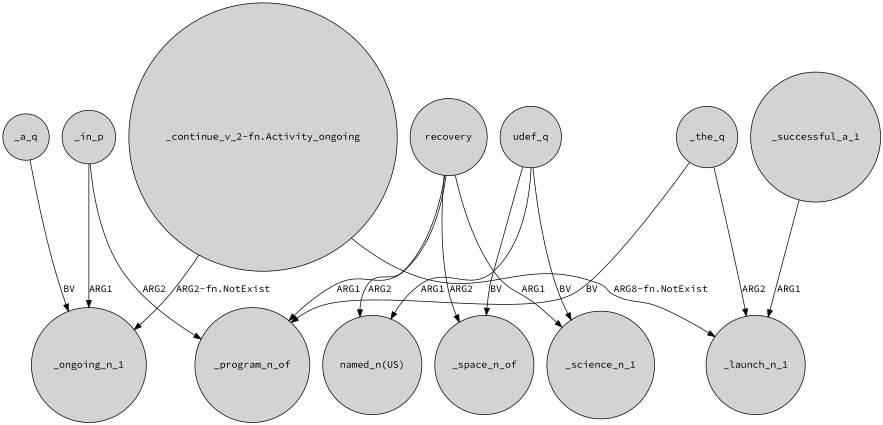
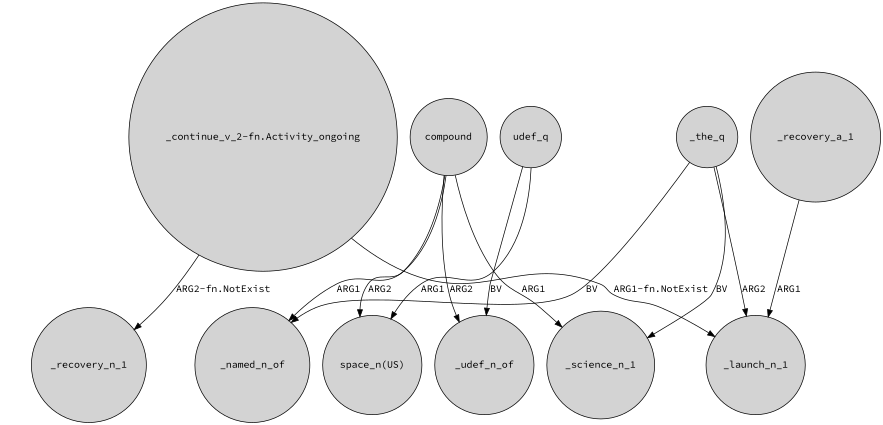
(26, 137) -> none
(89, 137) -> none
(449, 137) -> (449, 137)
(816, 137) -> (816, 137)
(544, 242) -> (722, 266)
(661, 289) -> (661, 289)
(89, 365) -> (89, 365)
(252, 365) -> (252, 365)
(372, 365) -> (372, 365)
(484, 365) -> (484, 365)
